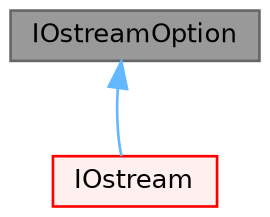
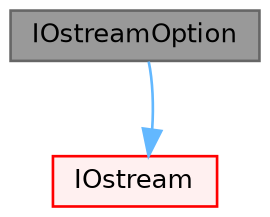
(117, 122) -> (153, 95)
